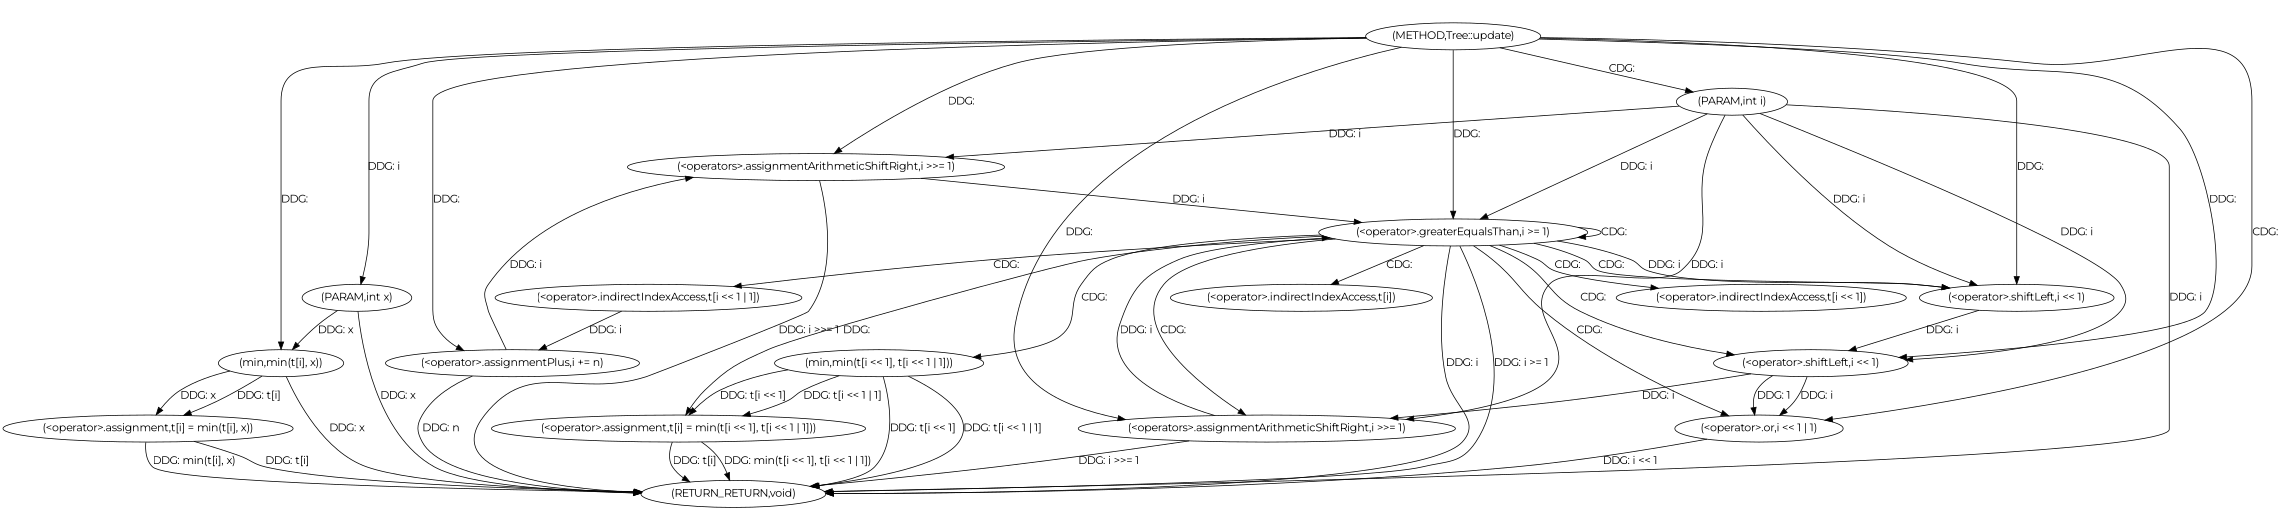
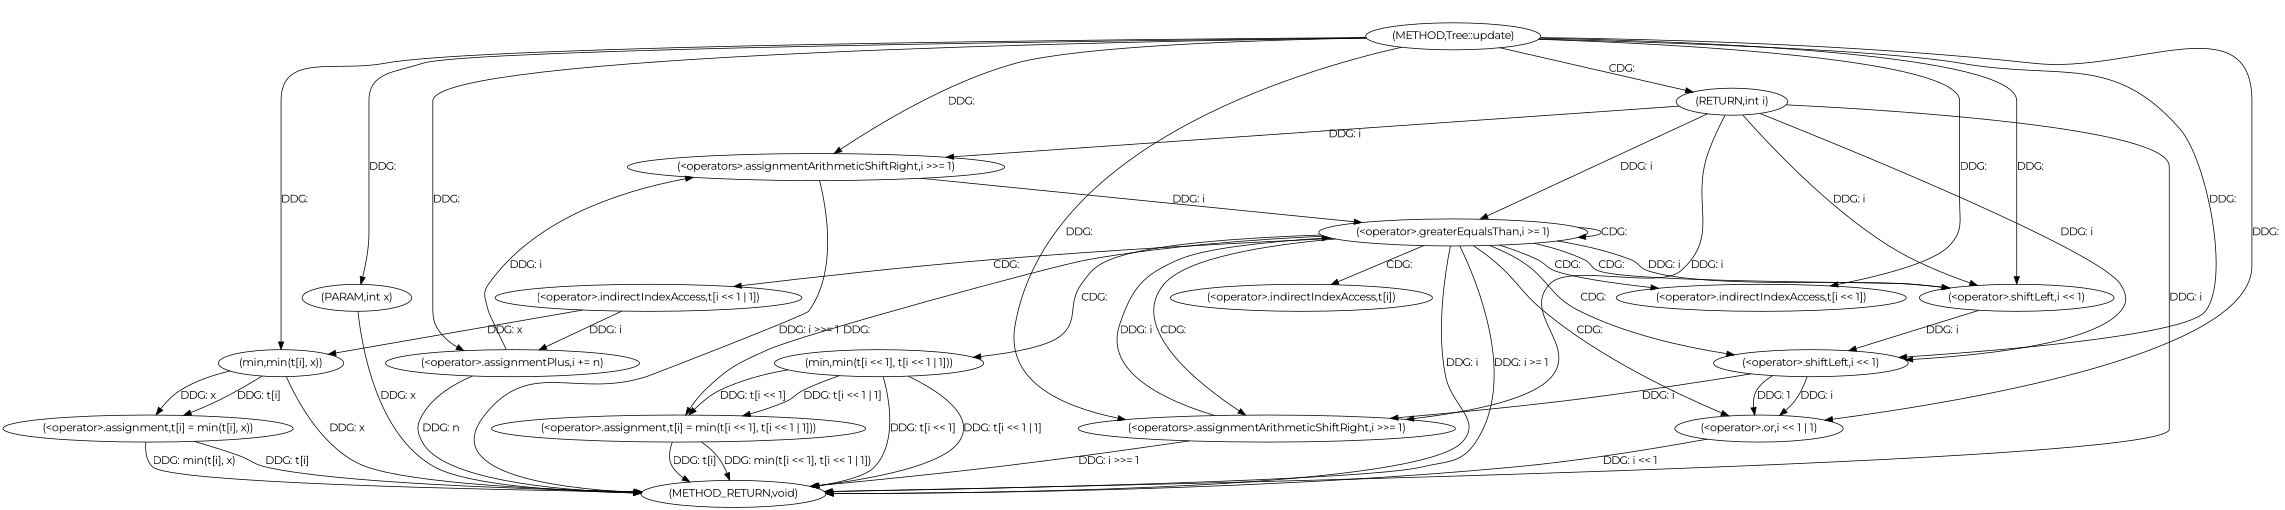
(1732, 102) -> (1732, 102)
(1453, 131) -> (1886, 69)
(384, 167) -> (384, 167)
(2267, 232) -> (2267, 232)
(317, 326) -> (459, 331)
(733, 494) -> (733, 494)
